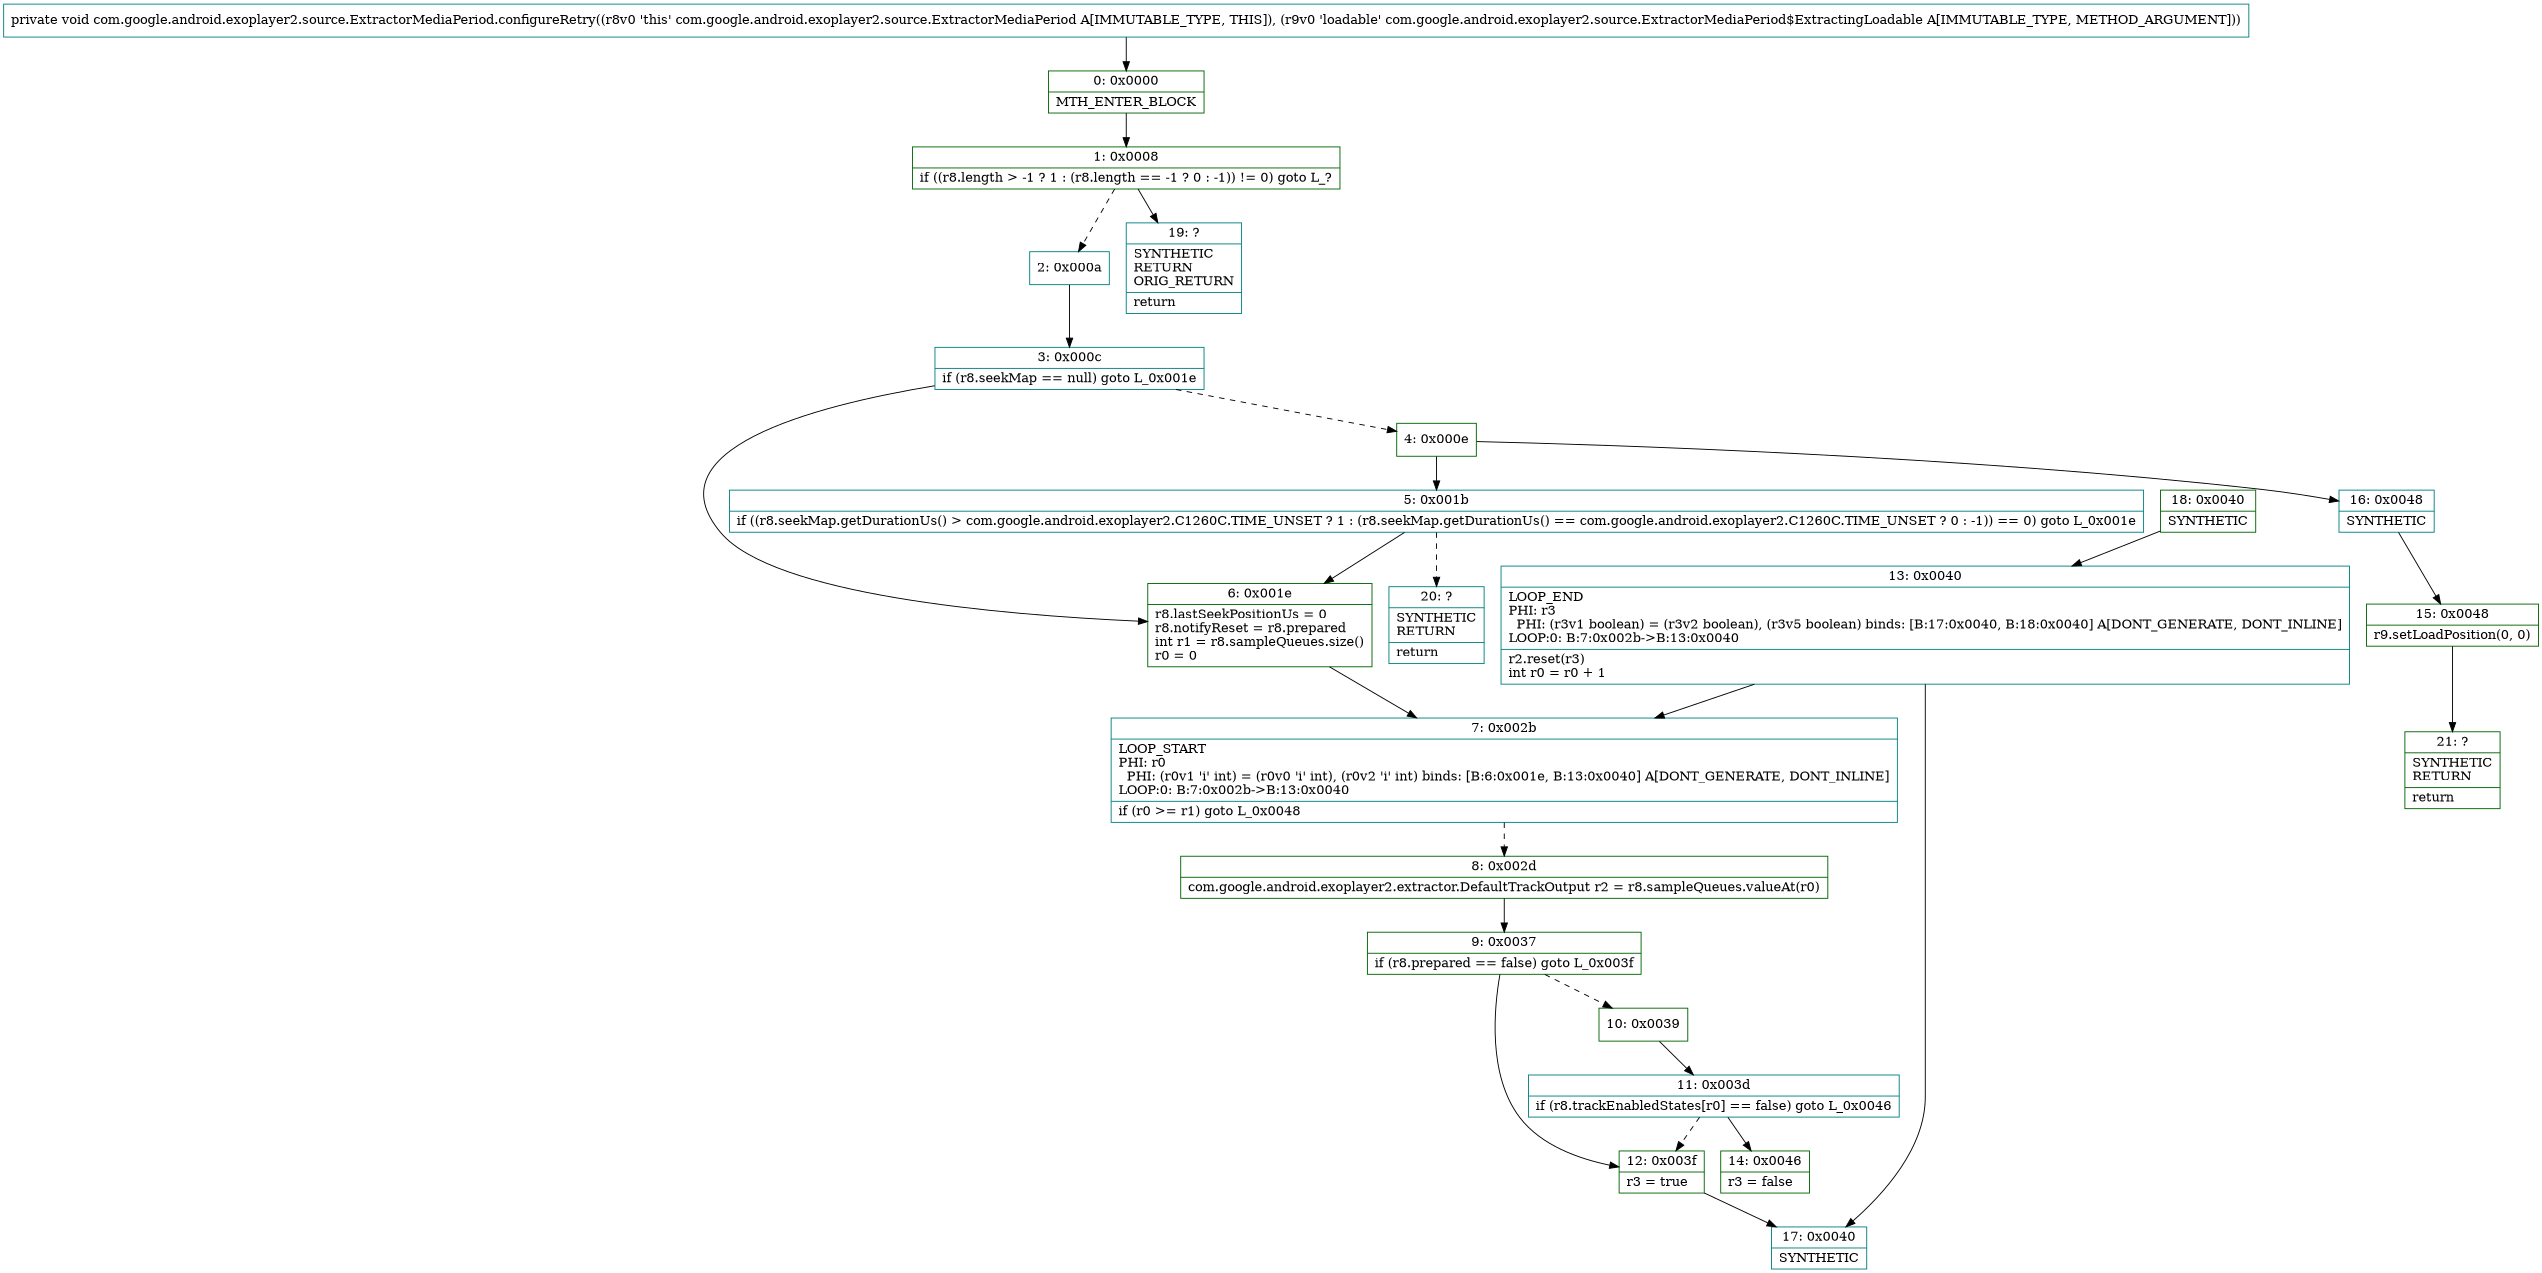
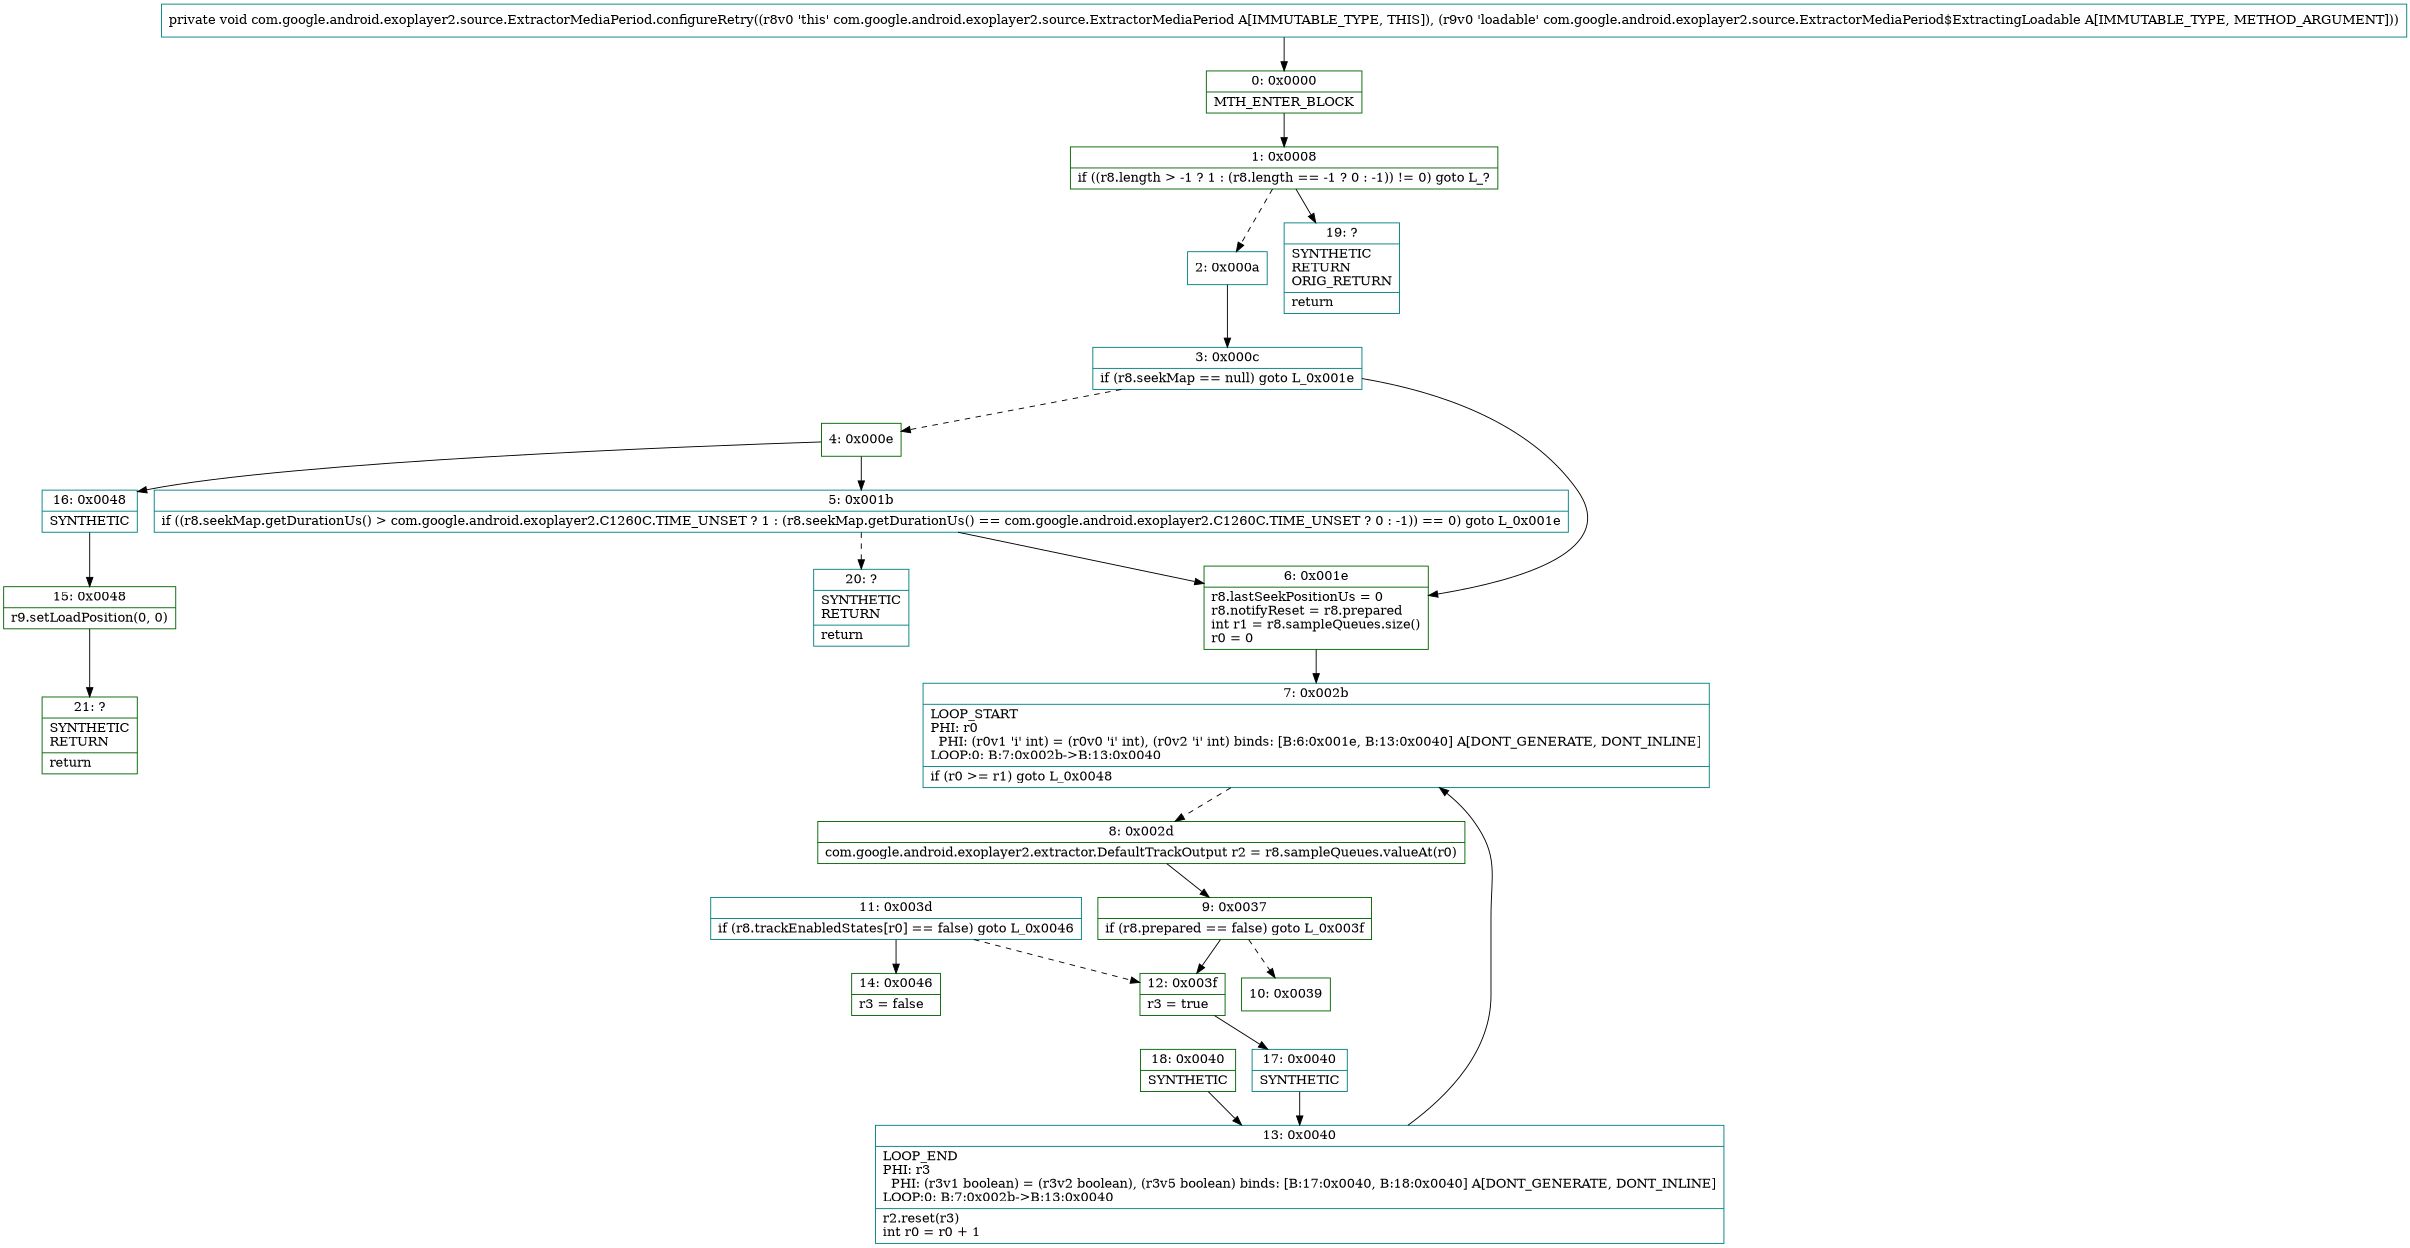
(1925, 964) -> (1300, 1104)
(1673, 1055) -> none
